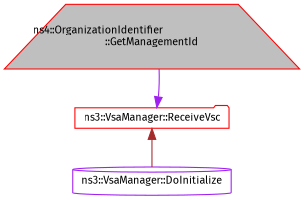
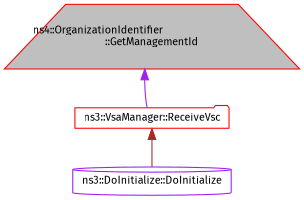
(159, 83) -> (145, 94)
(152, 181) -> (152, 181)
